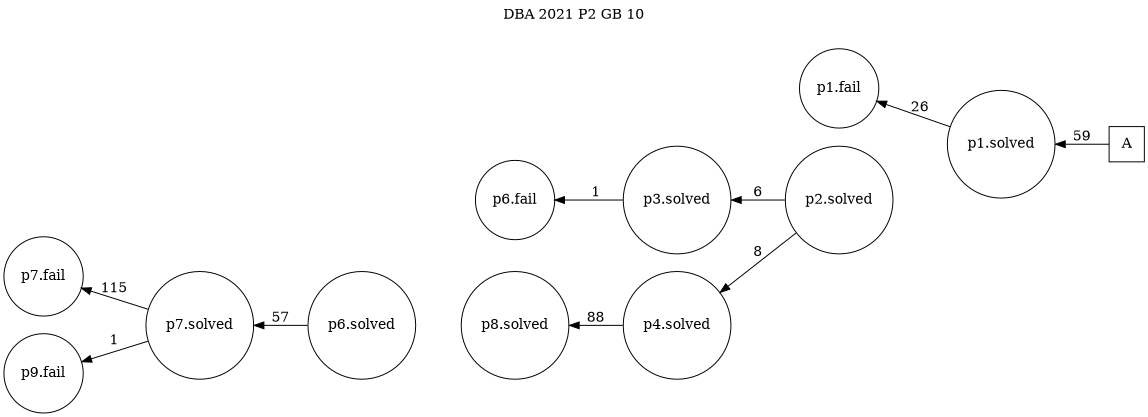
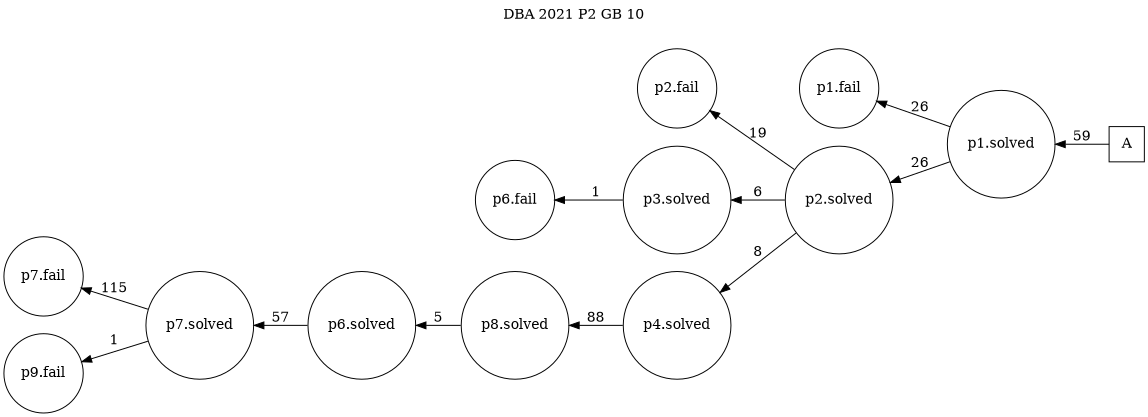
none -> (677, 88)
none -> (925, 170)
none -> (443, 325)
